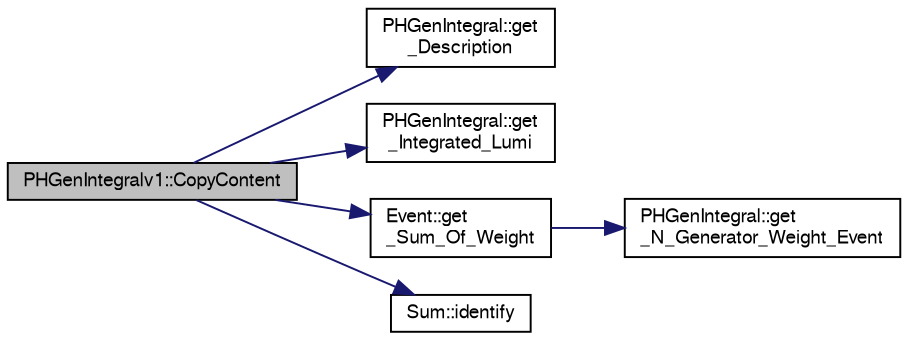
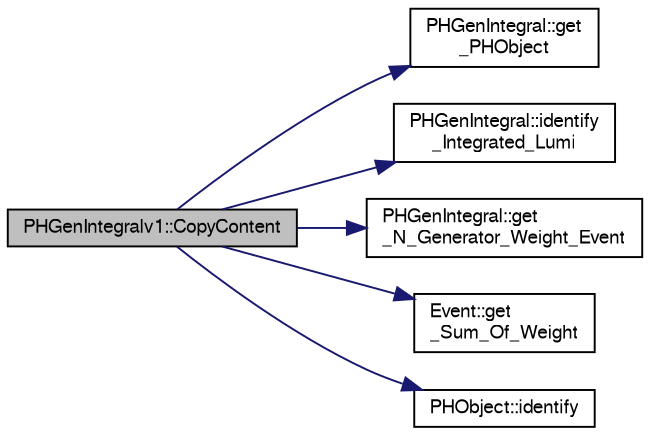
(461, 38) -> (504, 38)
(461, 133) -> (504, 133)
(578, 228) -> (322, 228)
(461, 313) -> (504, 408)
